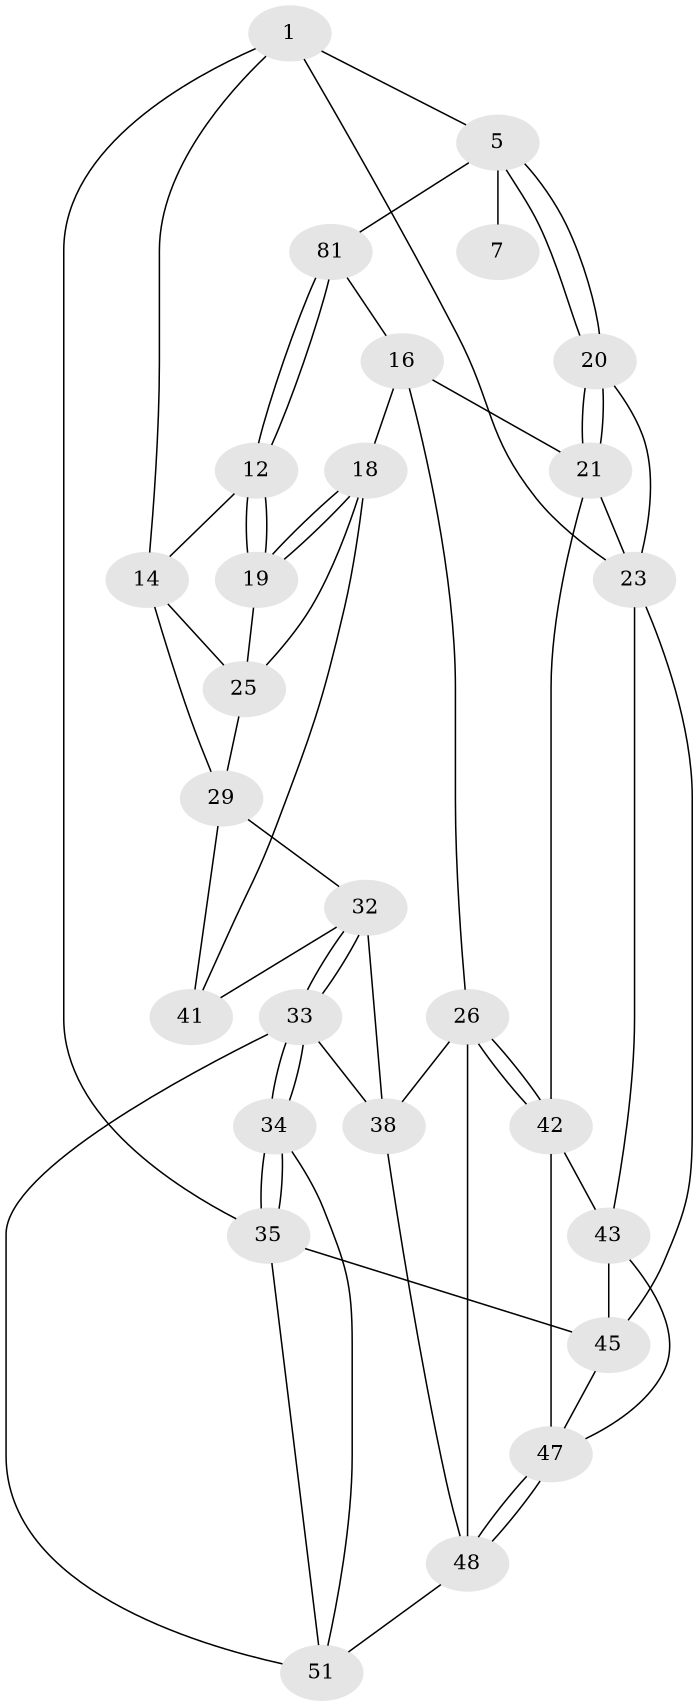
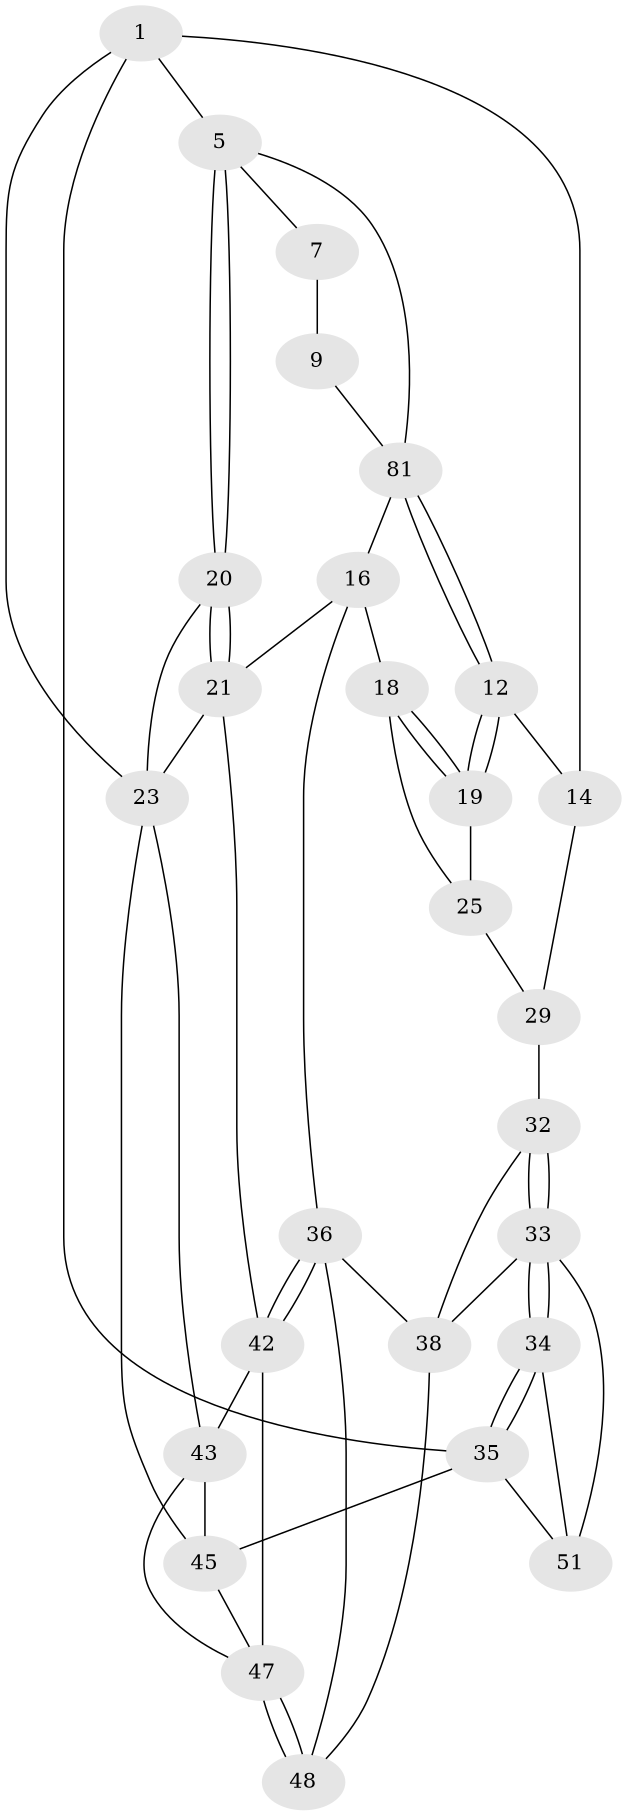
none -> (317, 361)
(196, 635) -> none
(191, 1017) -> none
(468, 1017) -> (320, 1236)
(395, 1618) -> none
